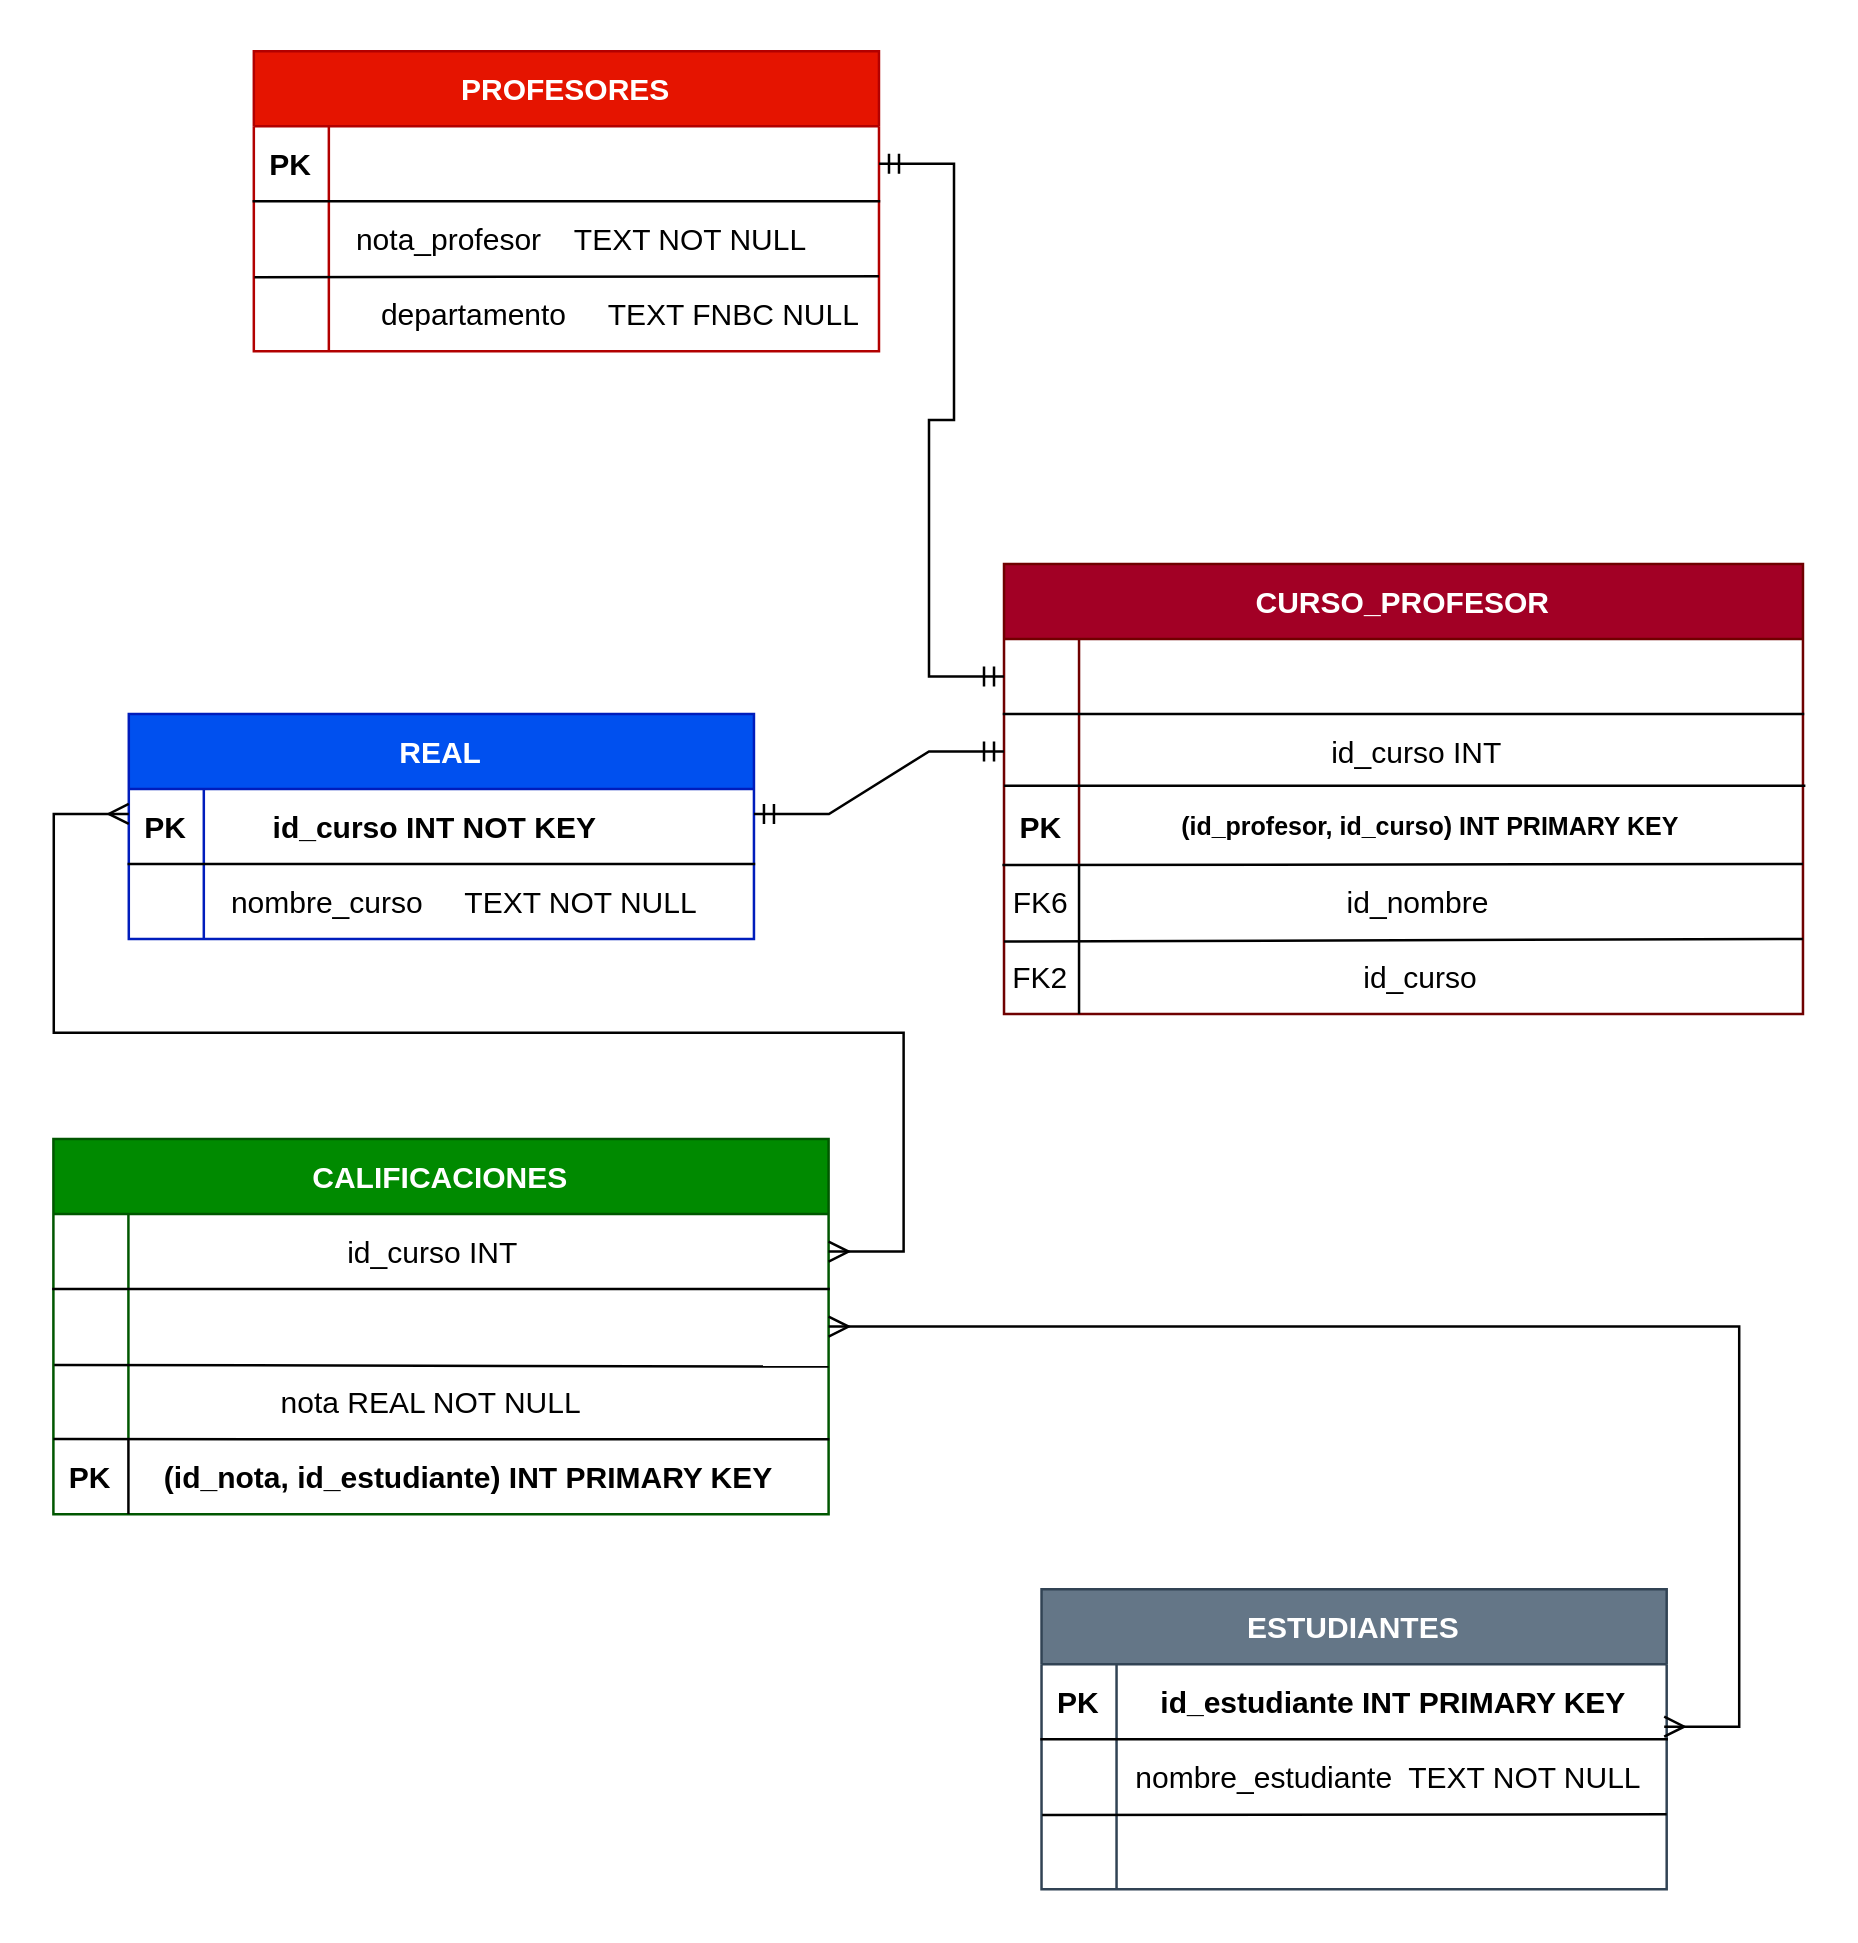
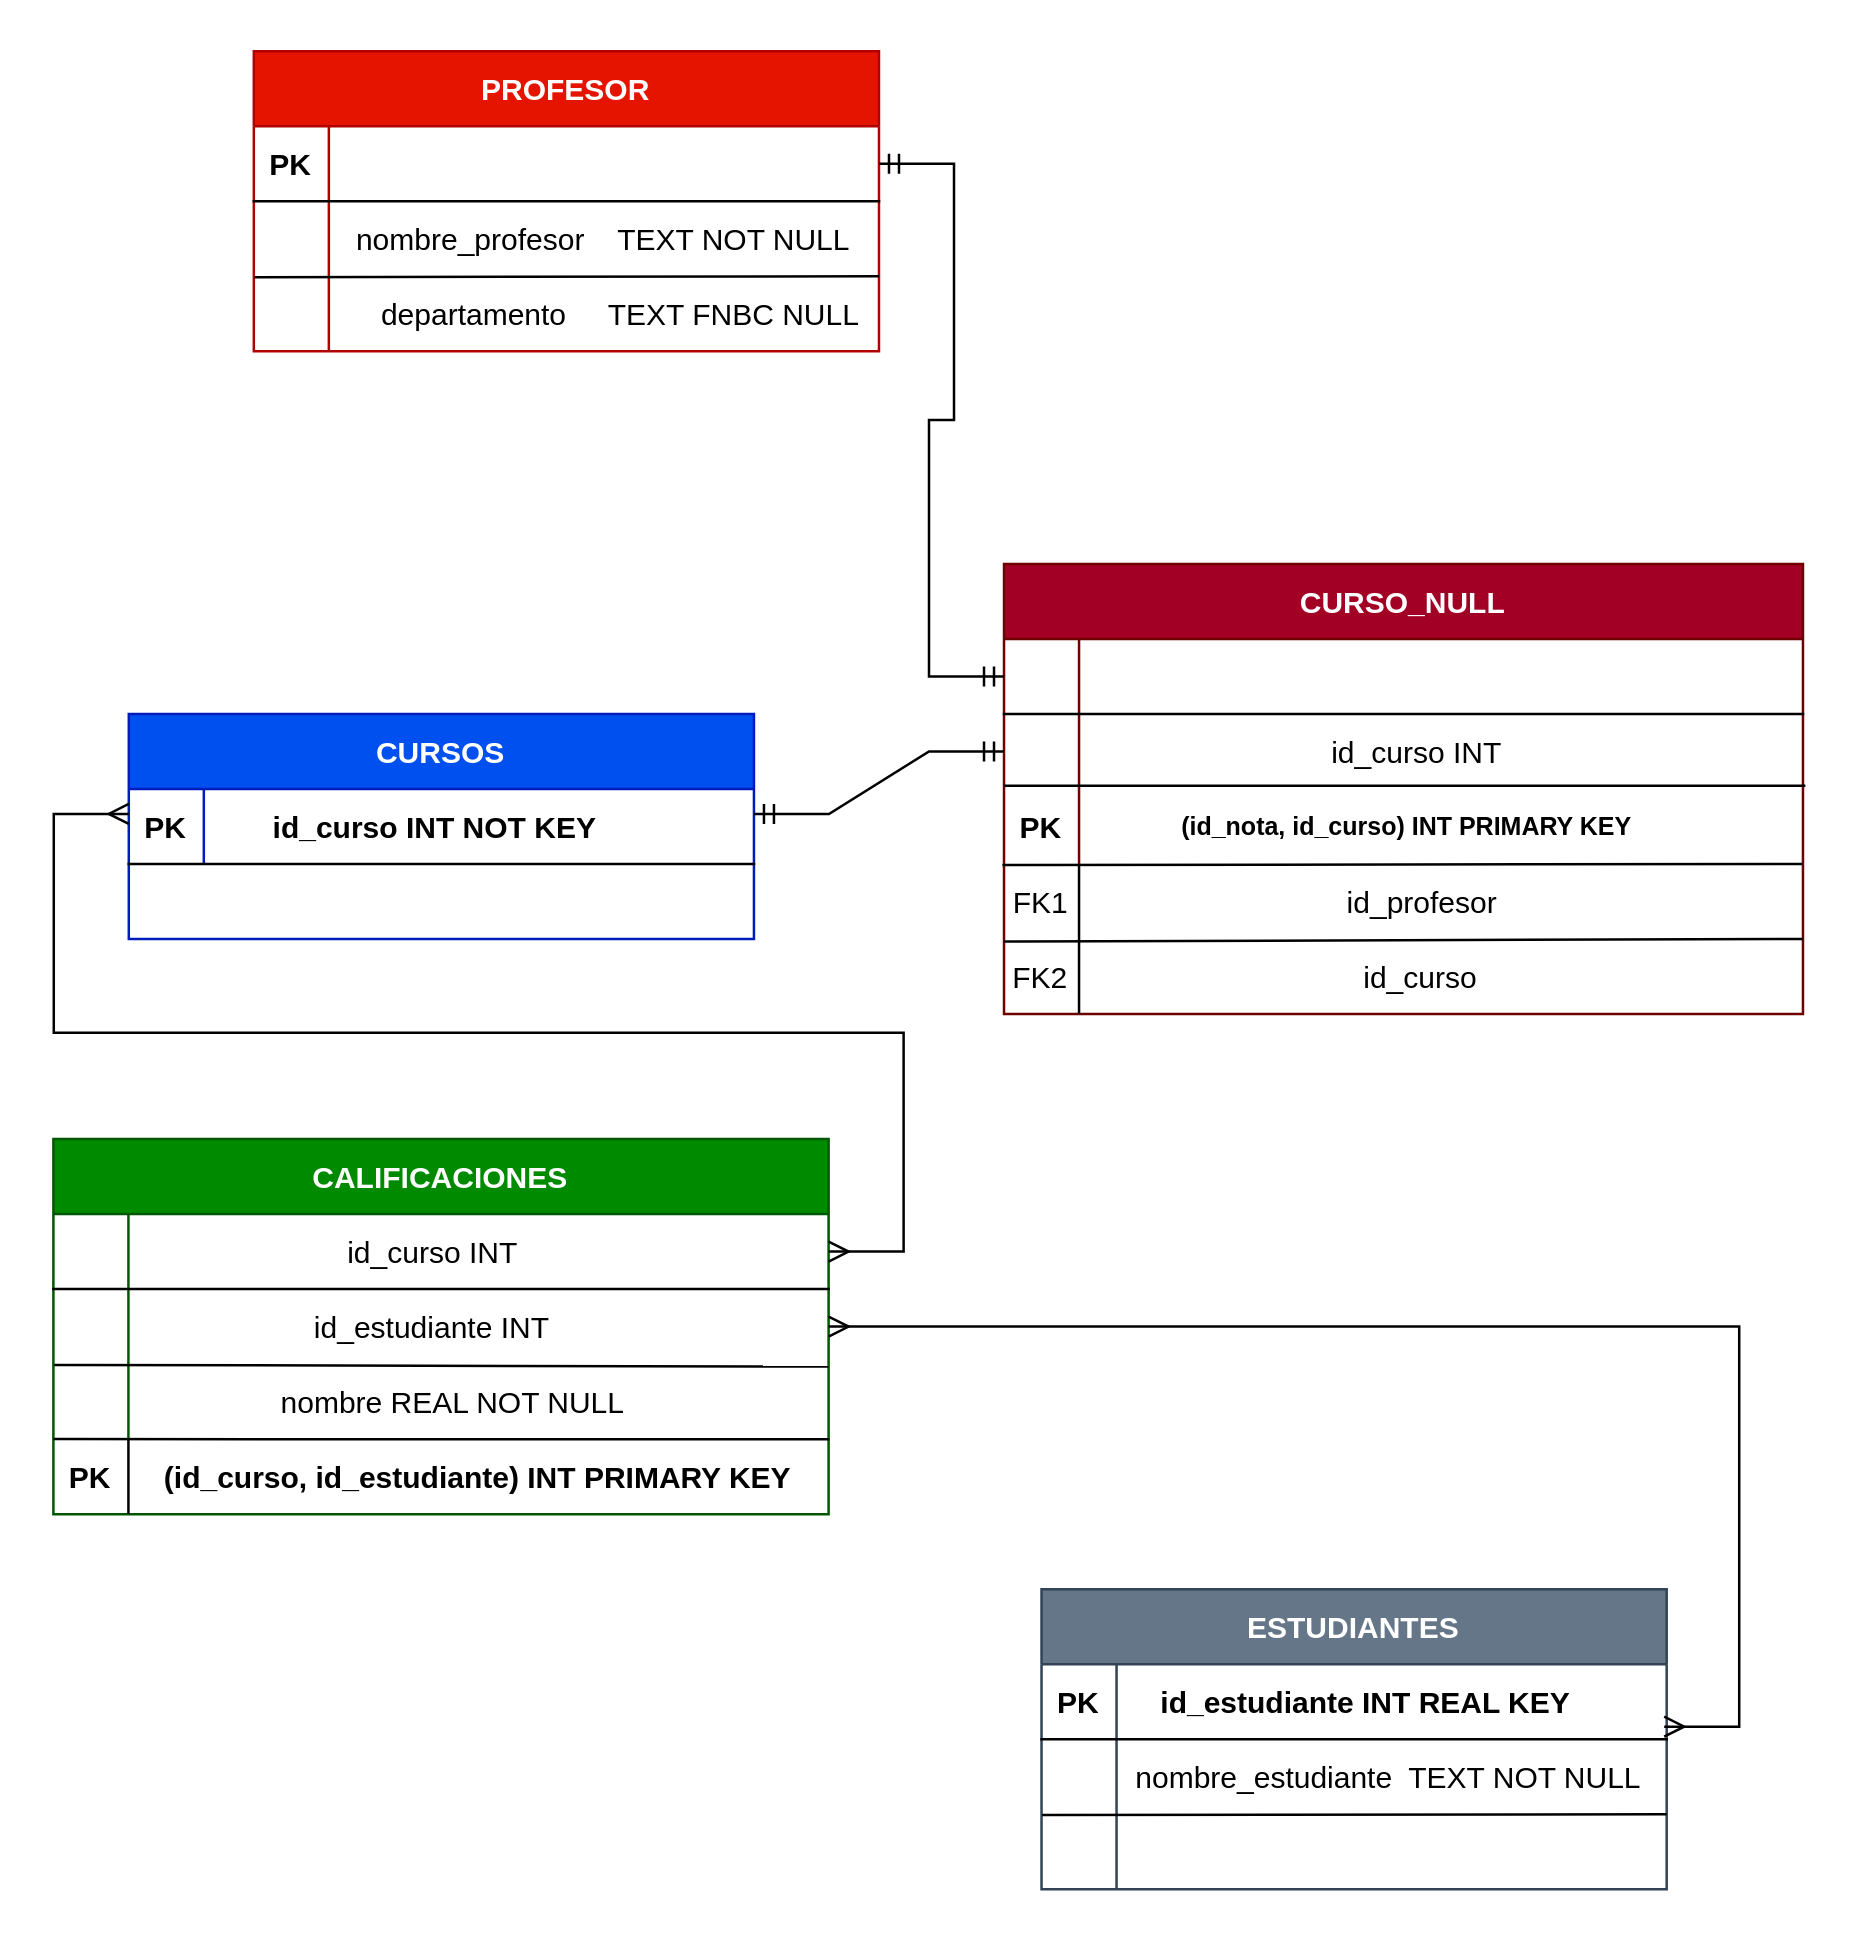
(565, 90) -> (565, 90)
(584, 240) -> (601, 240)
(1402, 603) -> (1402, 603)
(440, 753) -> (440, 753)
(1348, 827) -> (1320, 827)
(479, 901) -> none
(1040, 903) -> (1040, 903)
(1168, 903) -> (1185, 903)
none -> (478, 1326)
(287, 1403) -> (303, 1403)
(452, 1478) -> (460, 1478)
(1359, 1703) -> (1334, 1703)
